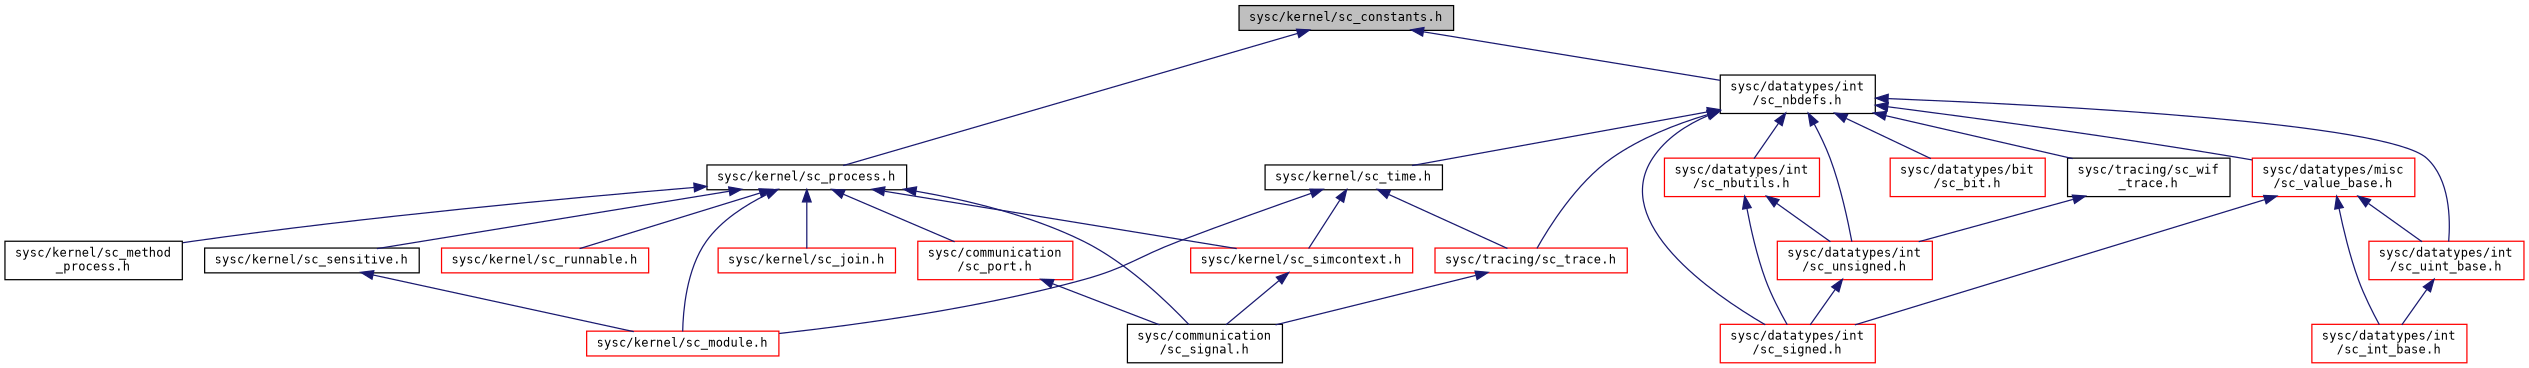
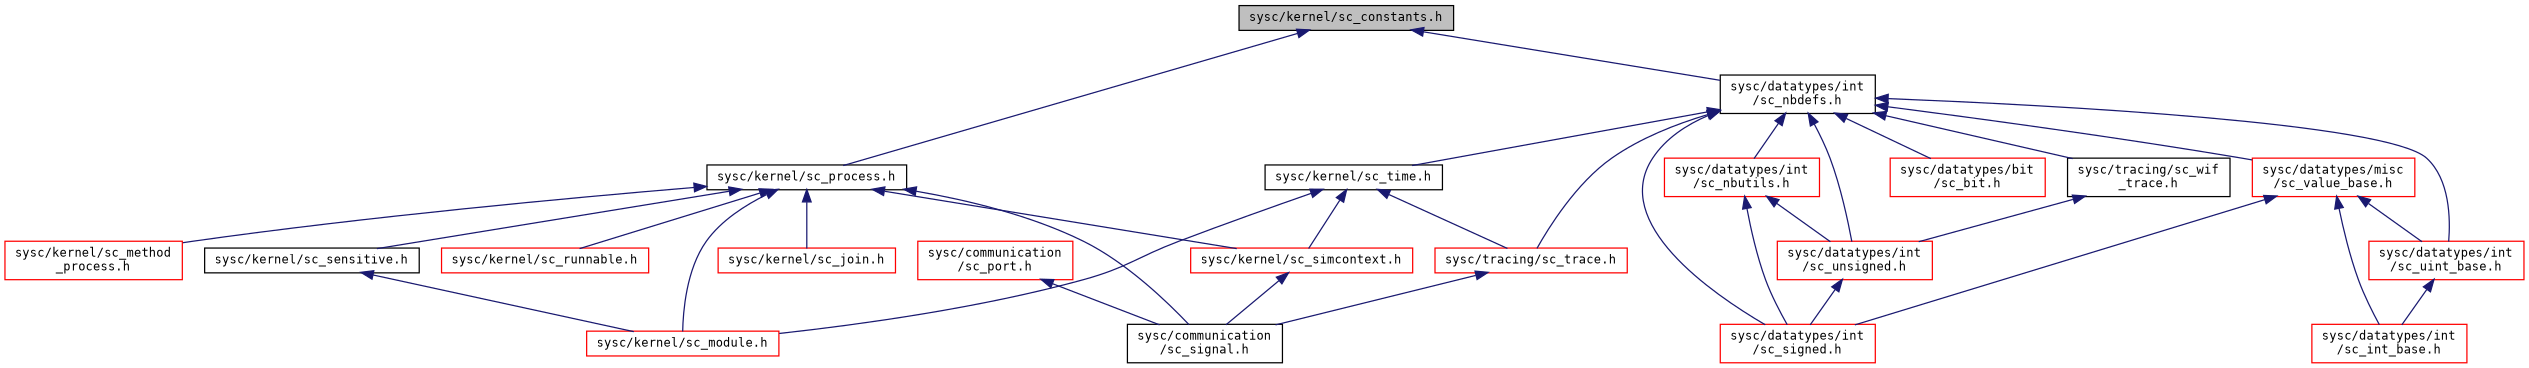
(899, 218) -> none
(94, 260) -> (94, 260)
